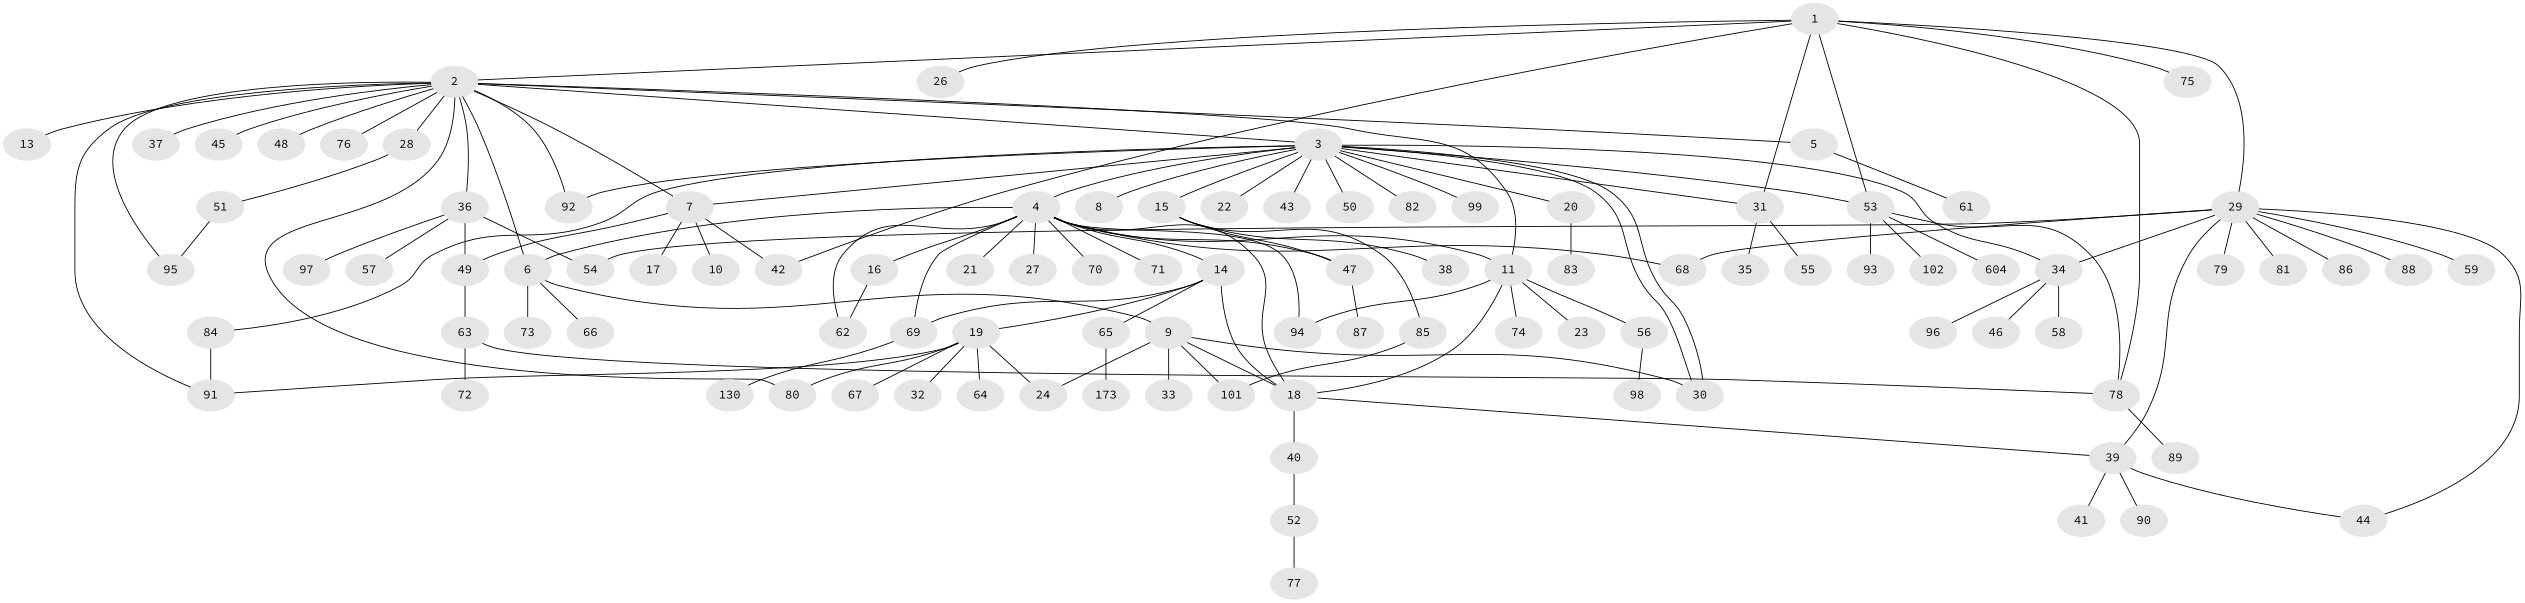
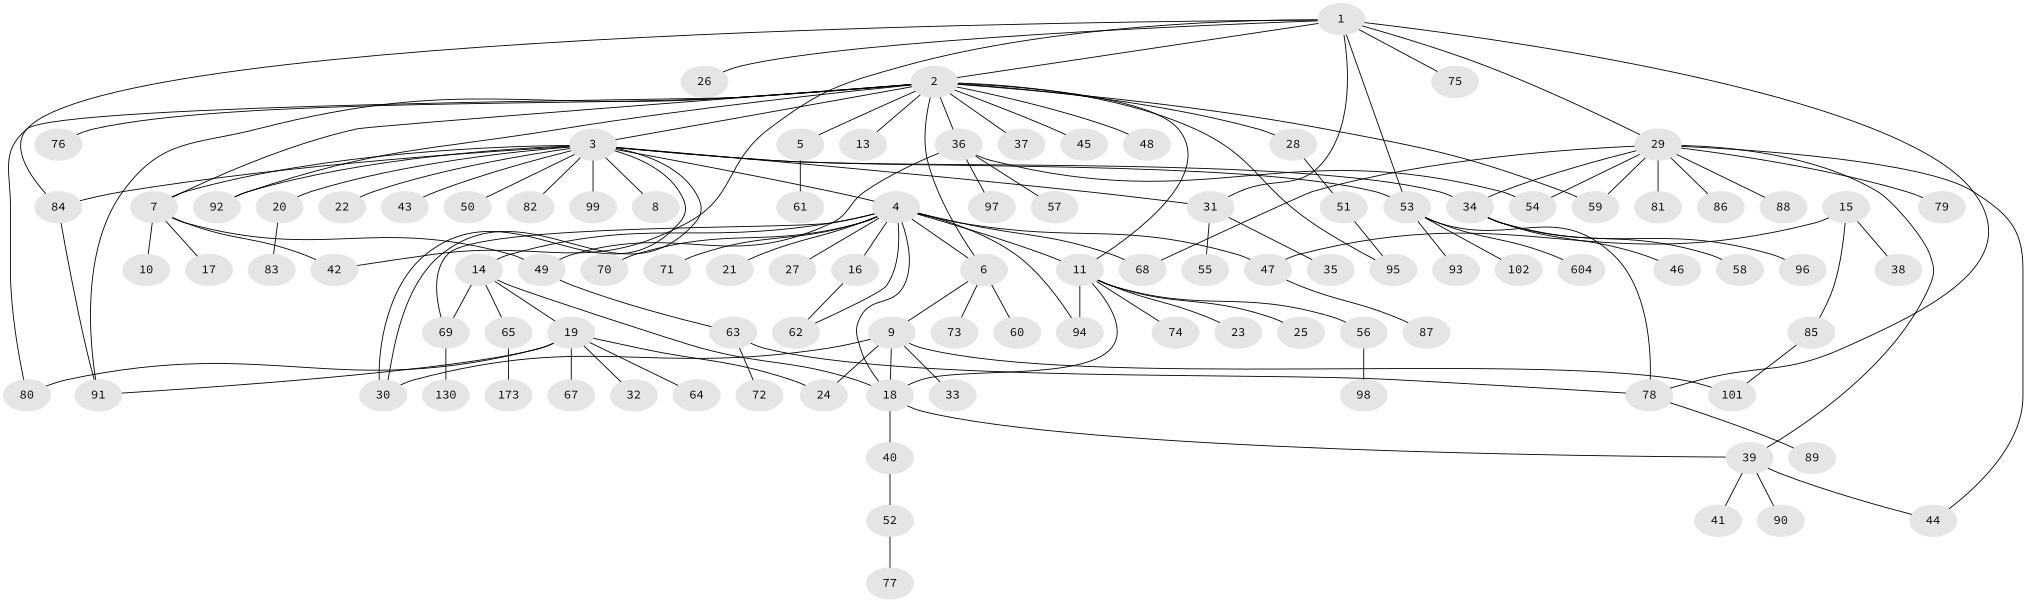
none -> (630, 38)
none -> (1272, 120)
(1239, 174) -> none
(590, 333) -> (1017, 333)
none -> (1301, 333)
